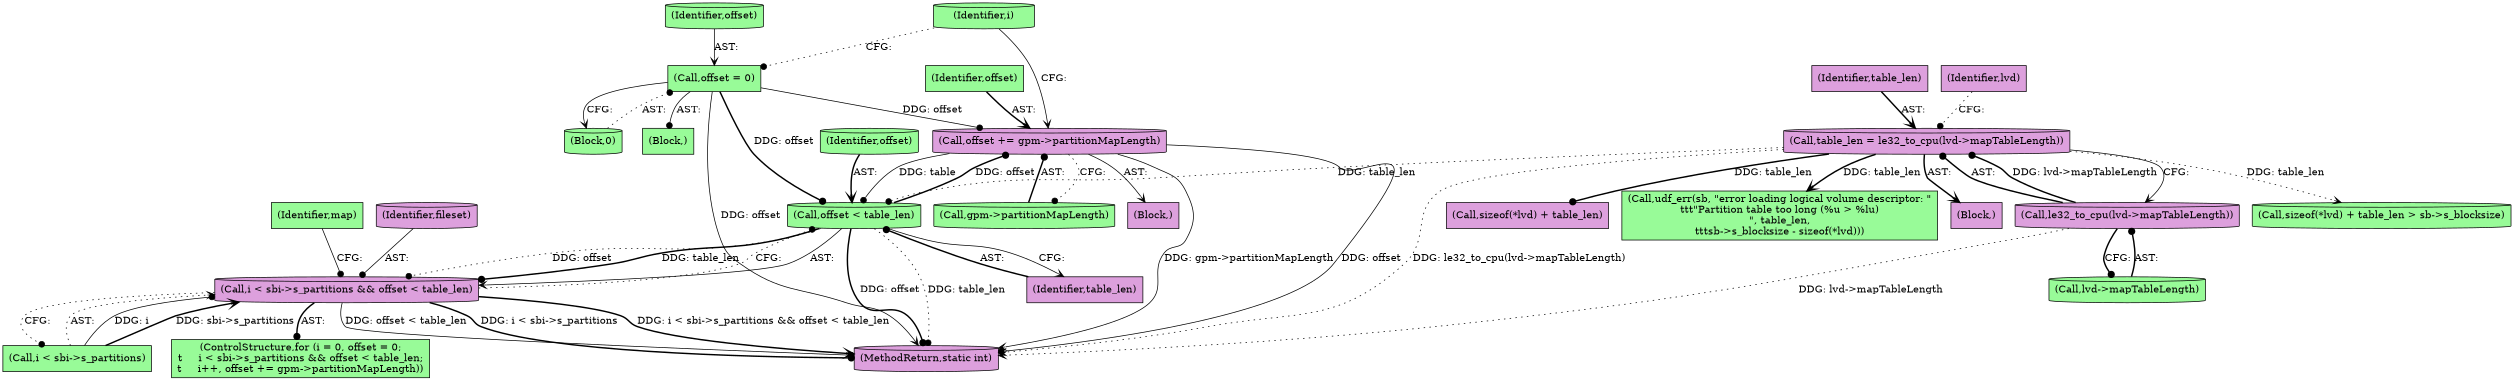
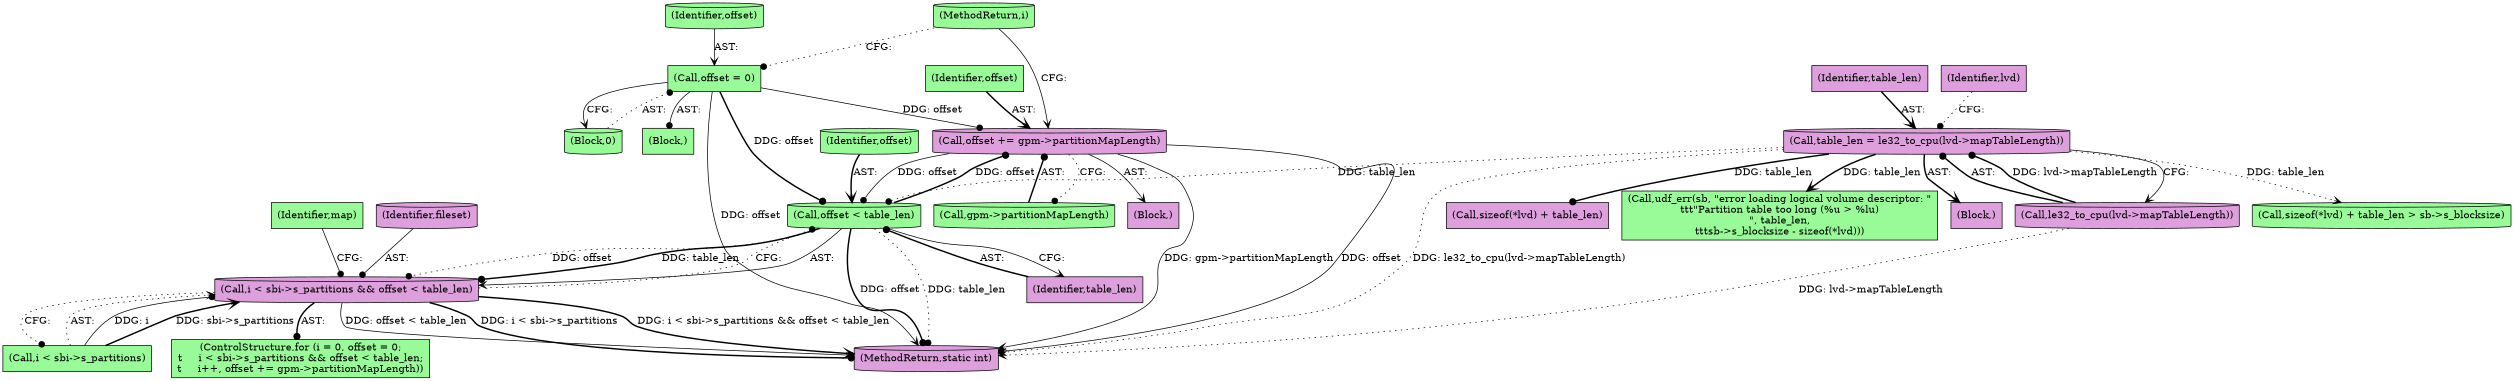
(984, 16) -> (984, 16)
(927, 173) -> (927, 173)
(2127, 290) -> none
